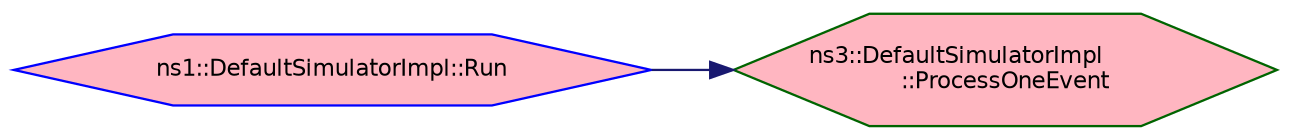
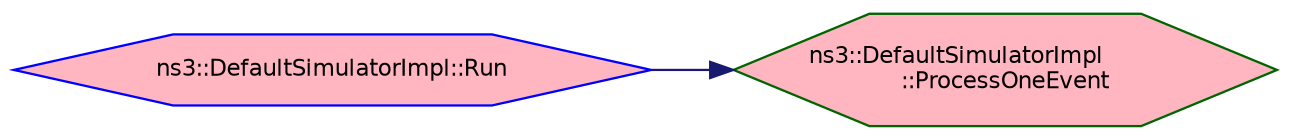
(332, 70) -> (332, 70)
